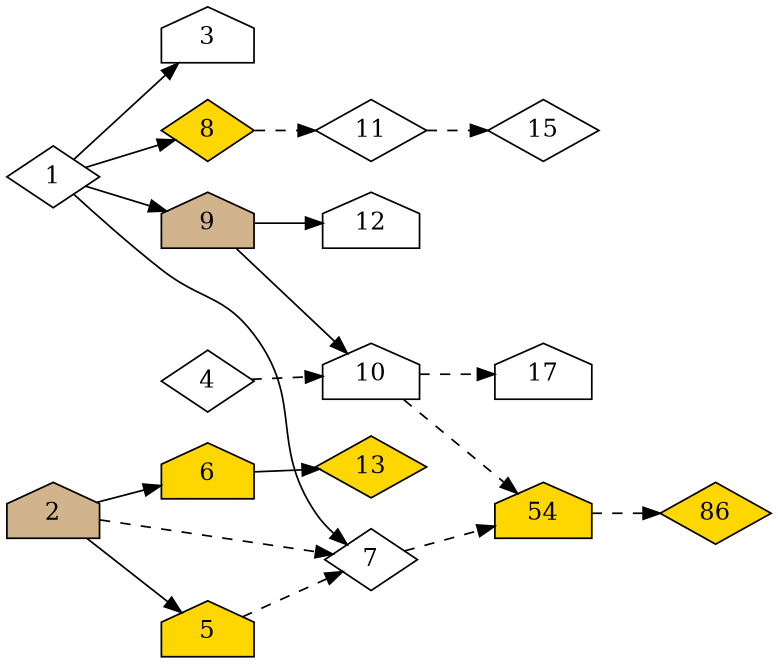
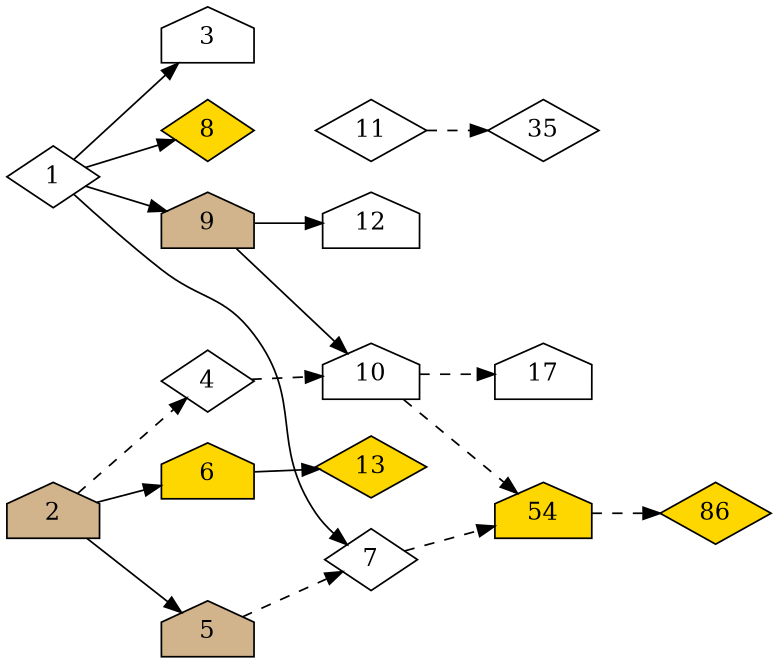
(276, 130) -> none
(543, 130) -> (543, 130)
(208, 536) -> (126, 451)
(208, 632) -> (208, 632)
